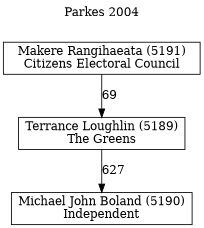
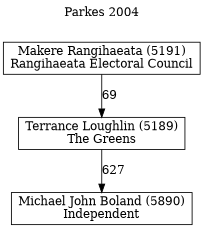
(102, 58) -> (102, 58)
(102, 209) -> (102, 209)
